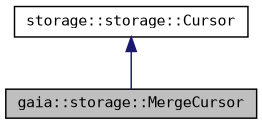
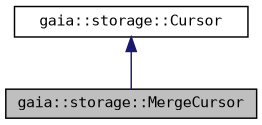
(131, 22) -> (131, 22)
